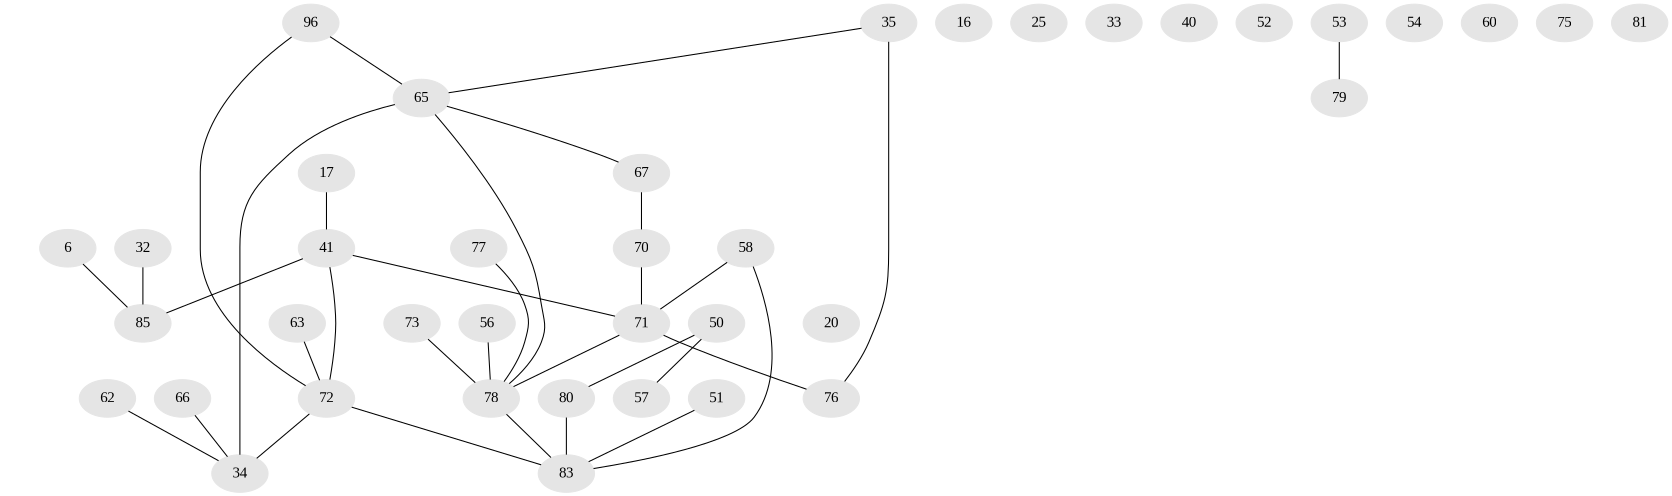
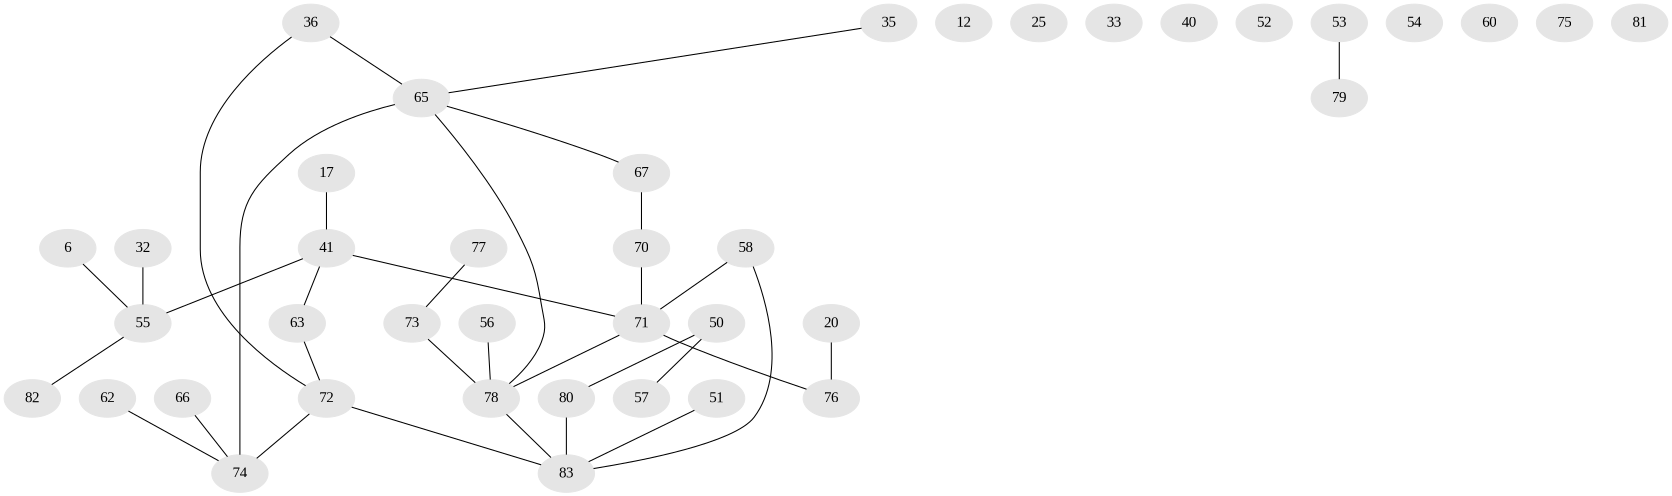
(311, 23) -> (311, 23)
(964, 23) -> (964, 23)
(889, 217) -> (831, 361)
(528, 320) -> (445, 286)
(143, 323) -> (143, 323)
(336, 323) -> (312, 286)
none -> (32, 398)
(240, 474) -> (240, 474)
